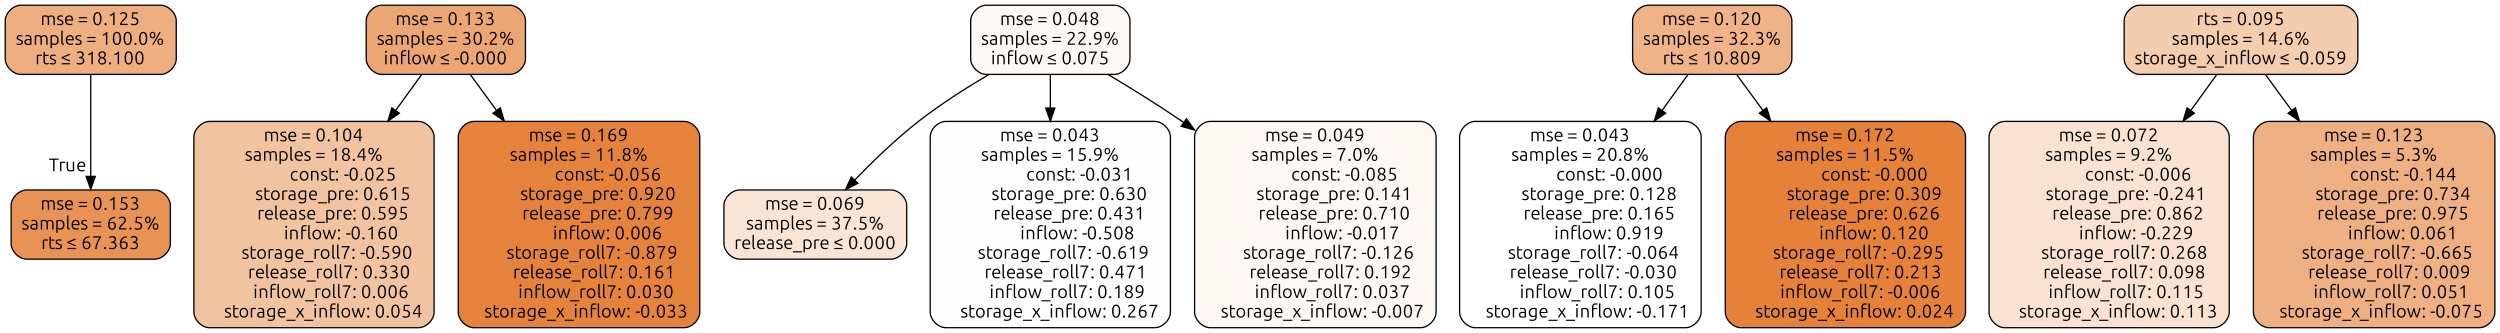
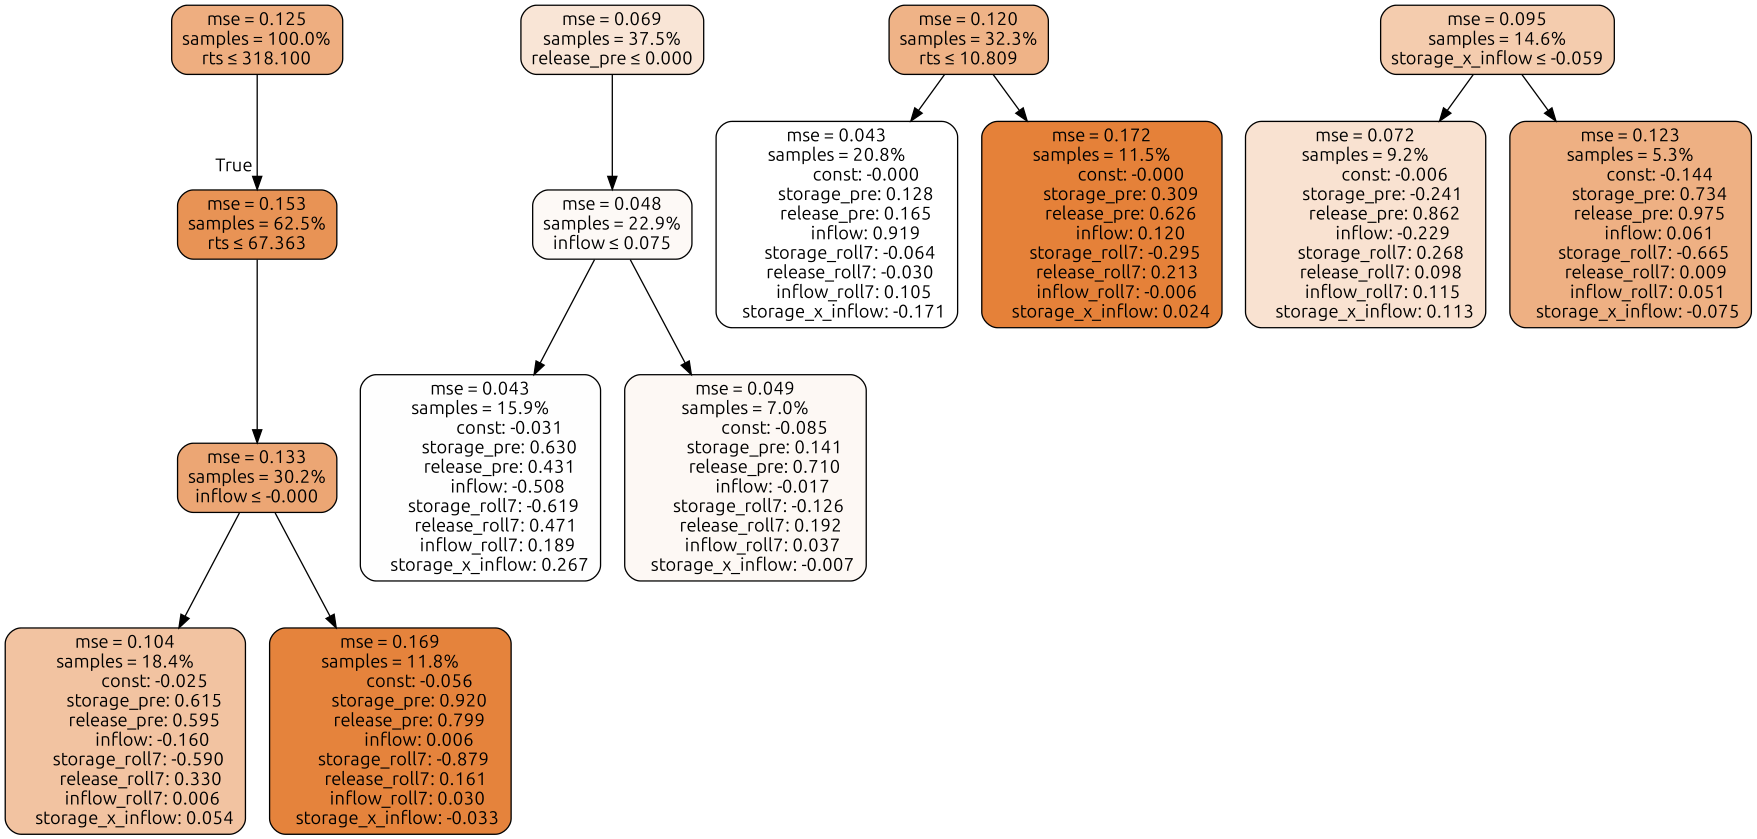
(2241, 40) -> (1497, 40)
(918, 122) -> (612, 125)
none -> (257, 345)
